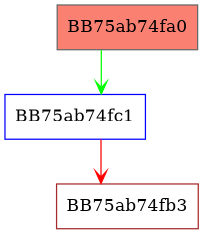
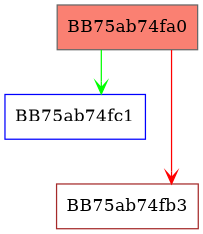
(101, 155) -> (172, 111)
